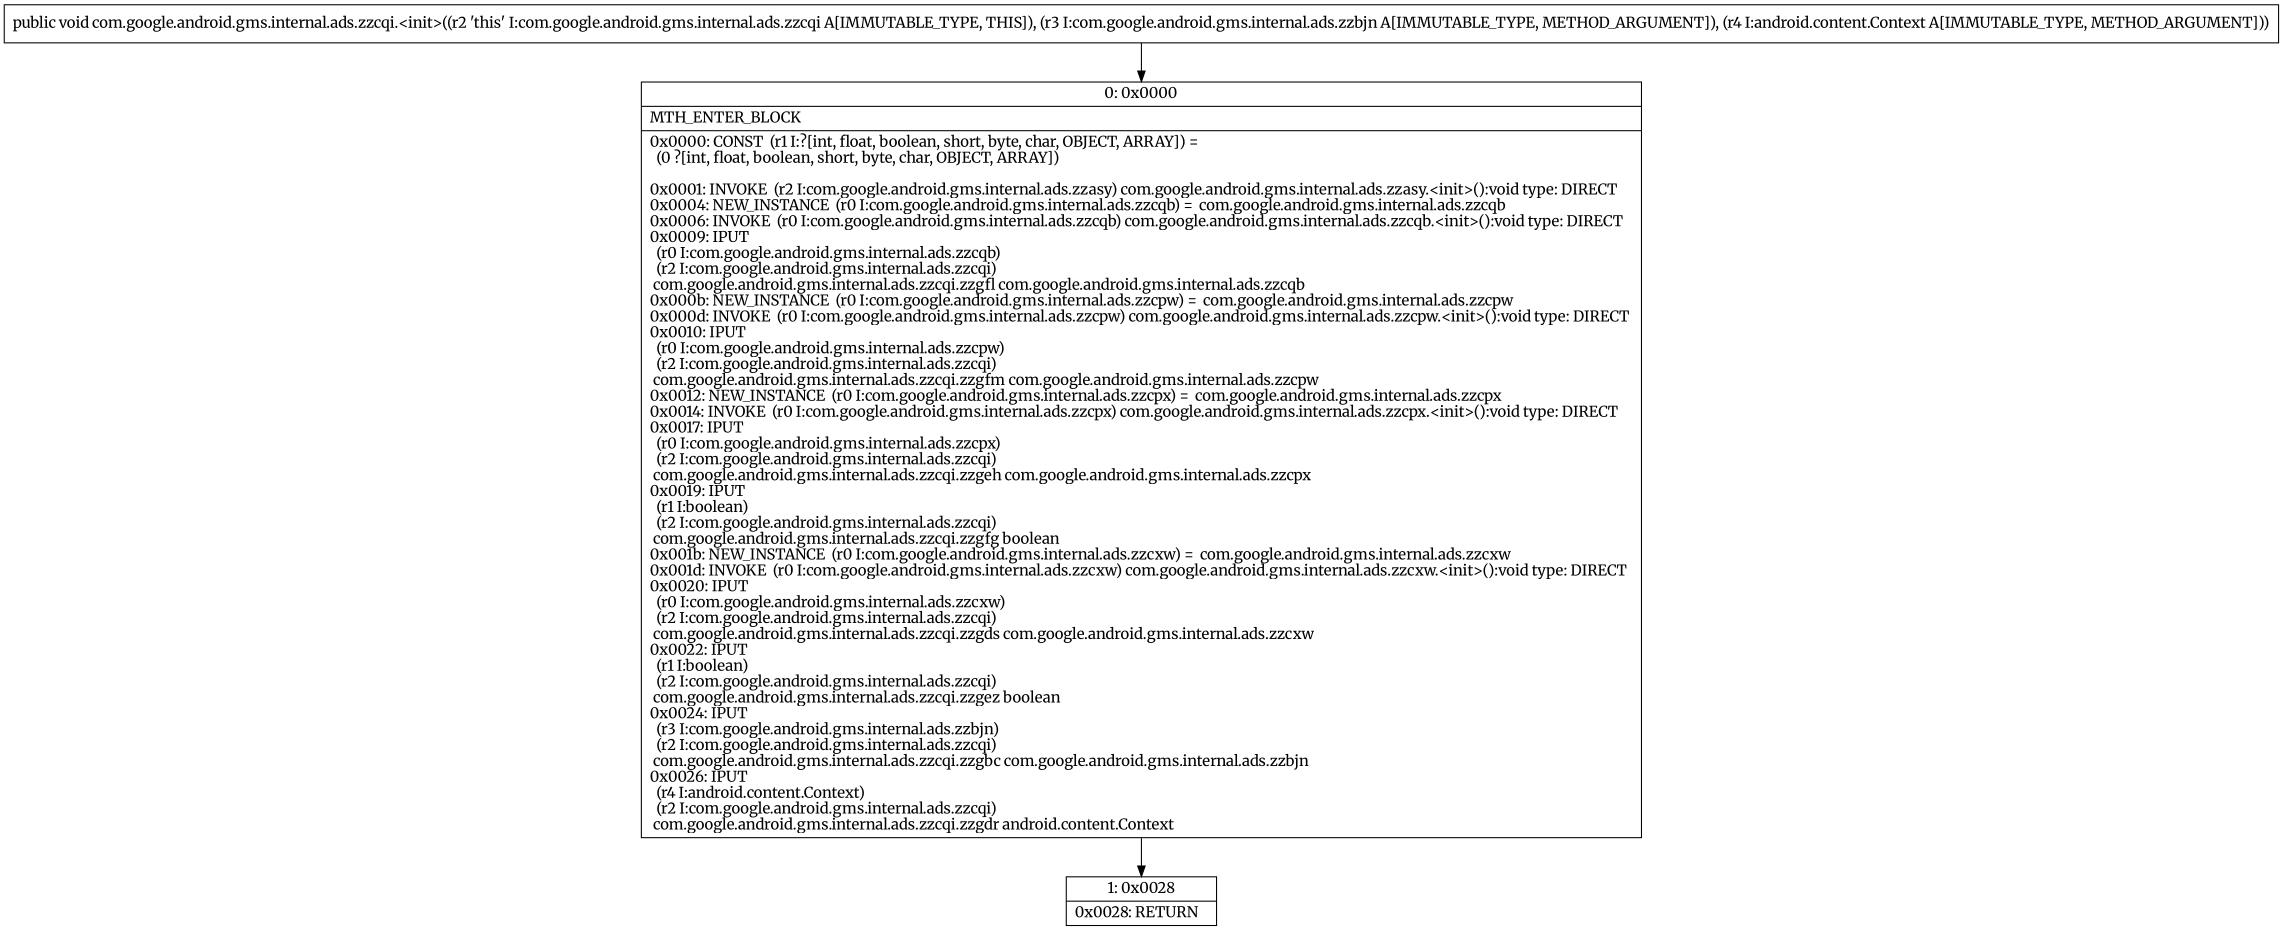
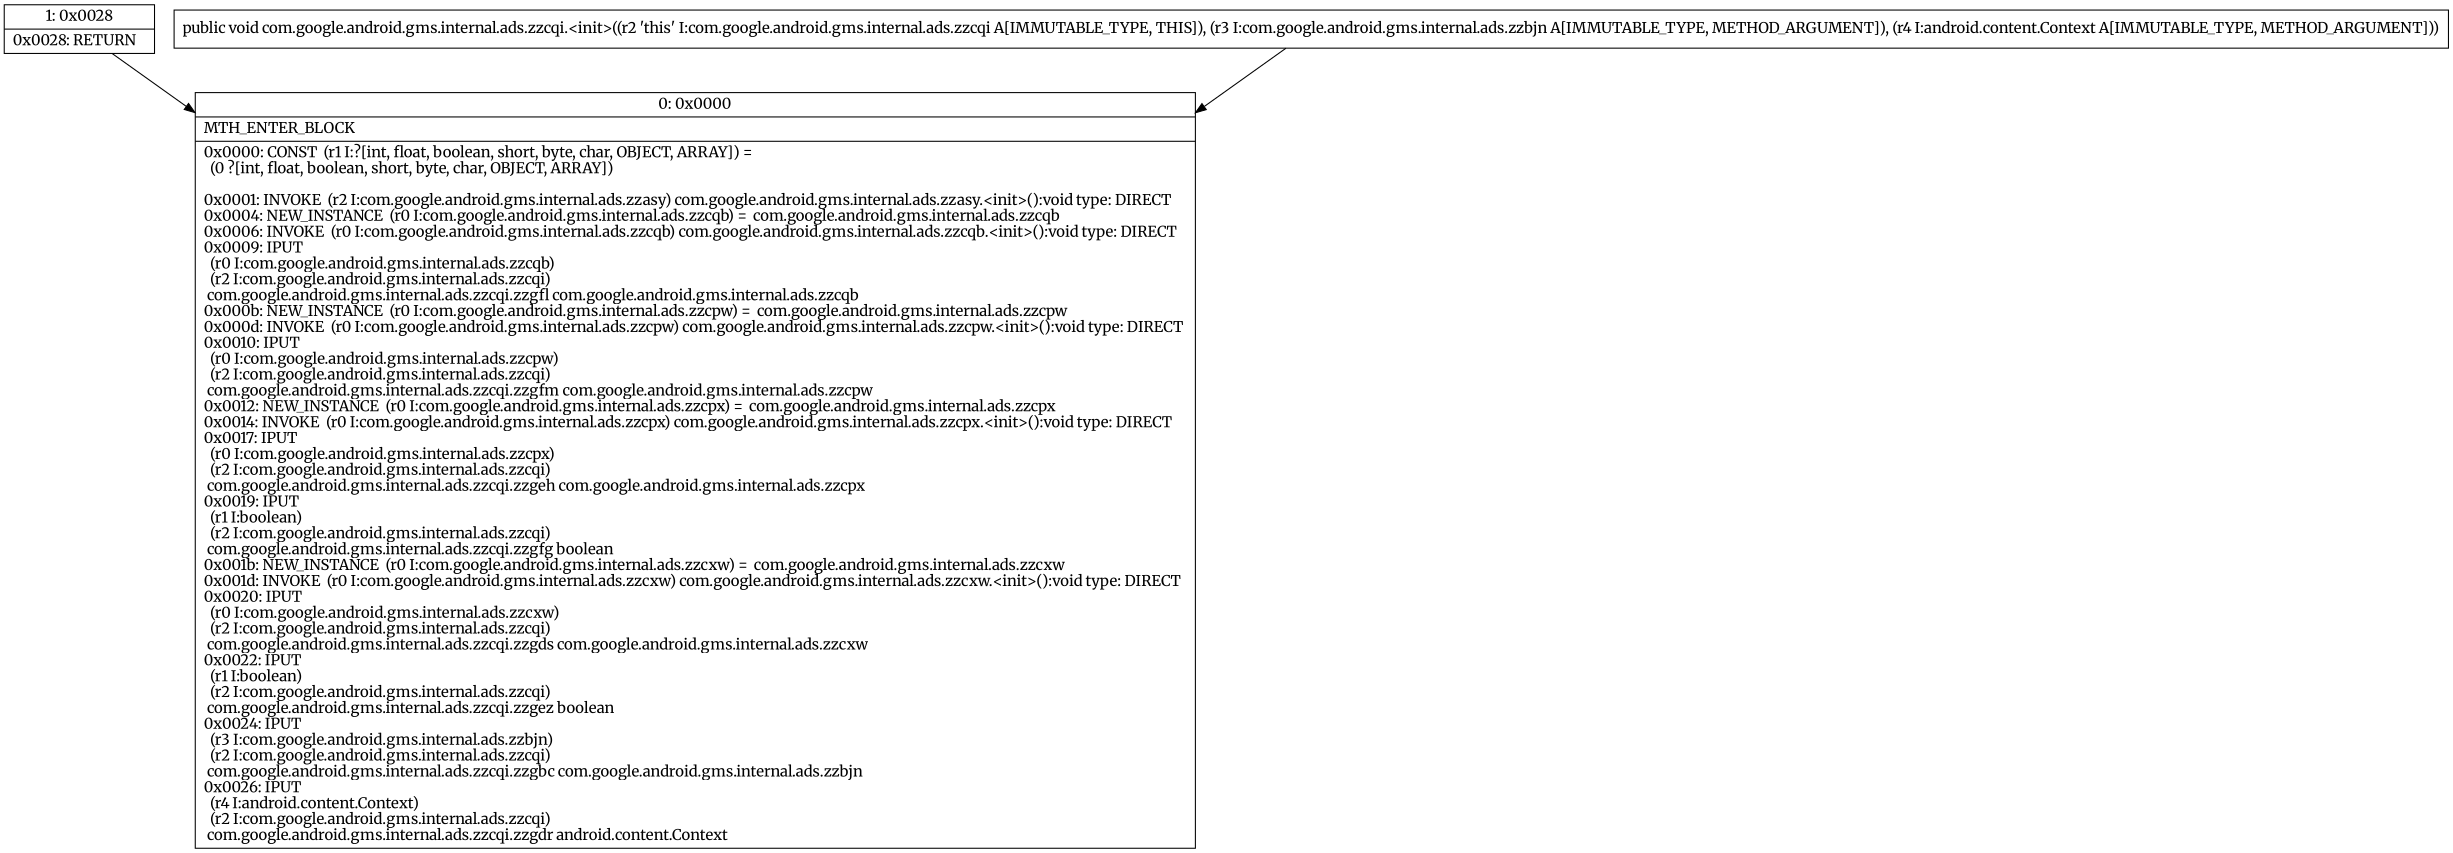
(1141, 852) -> (149, 80)
